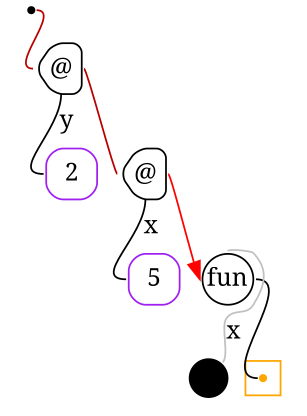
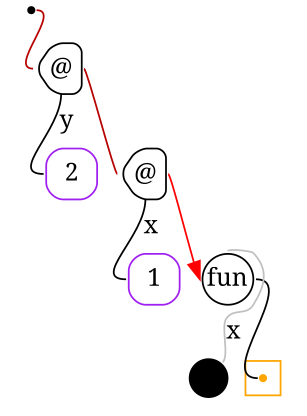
(154, 279) -> (154, 279)
